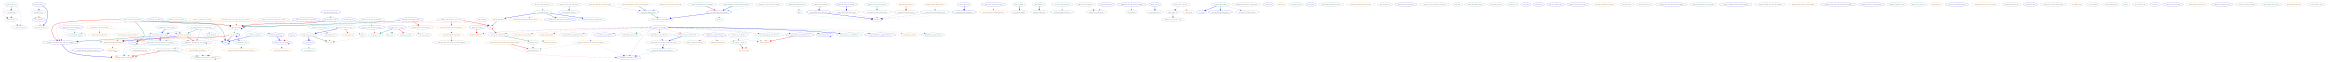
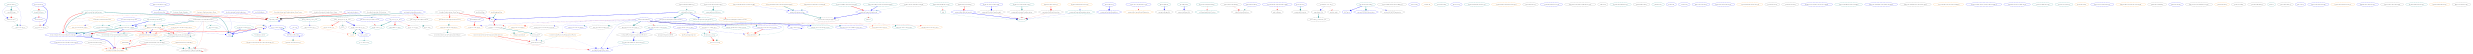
(521, 16) -> (587, 16)
